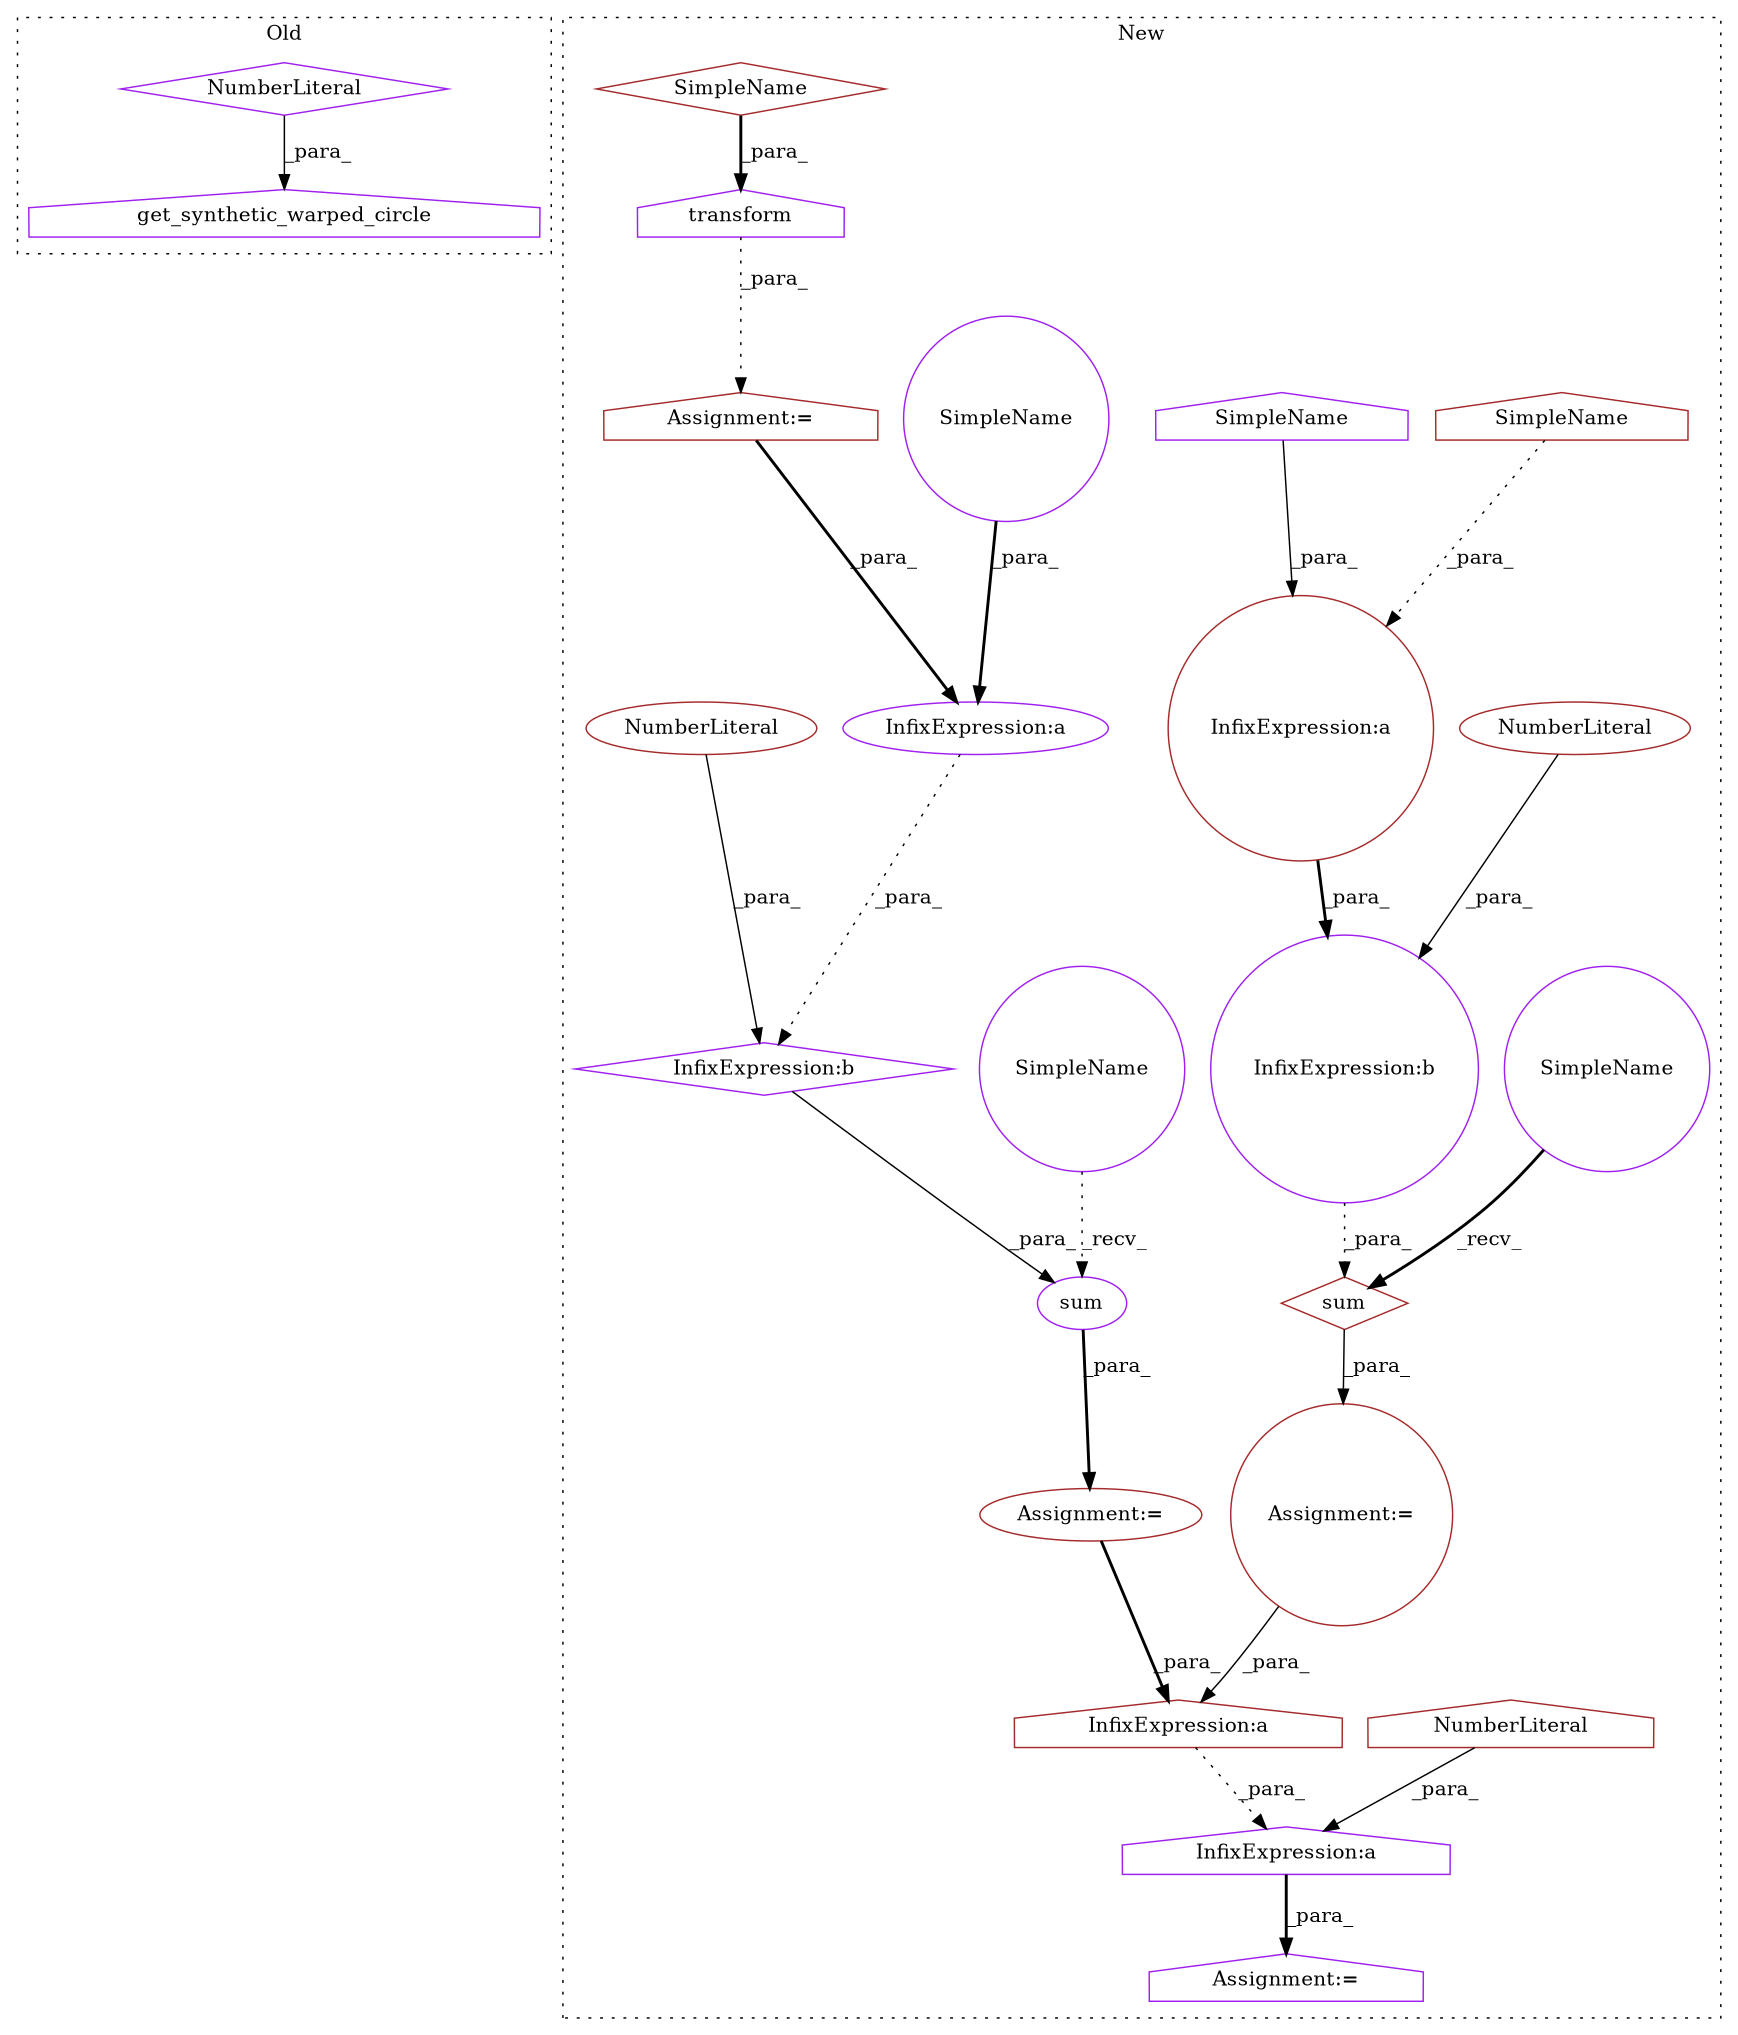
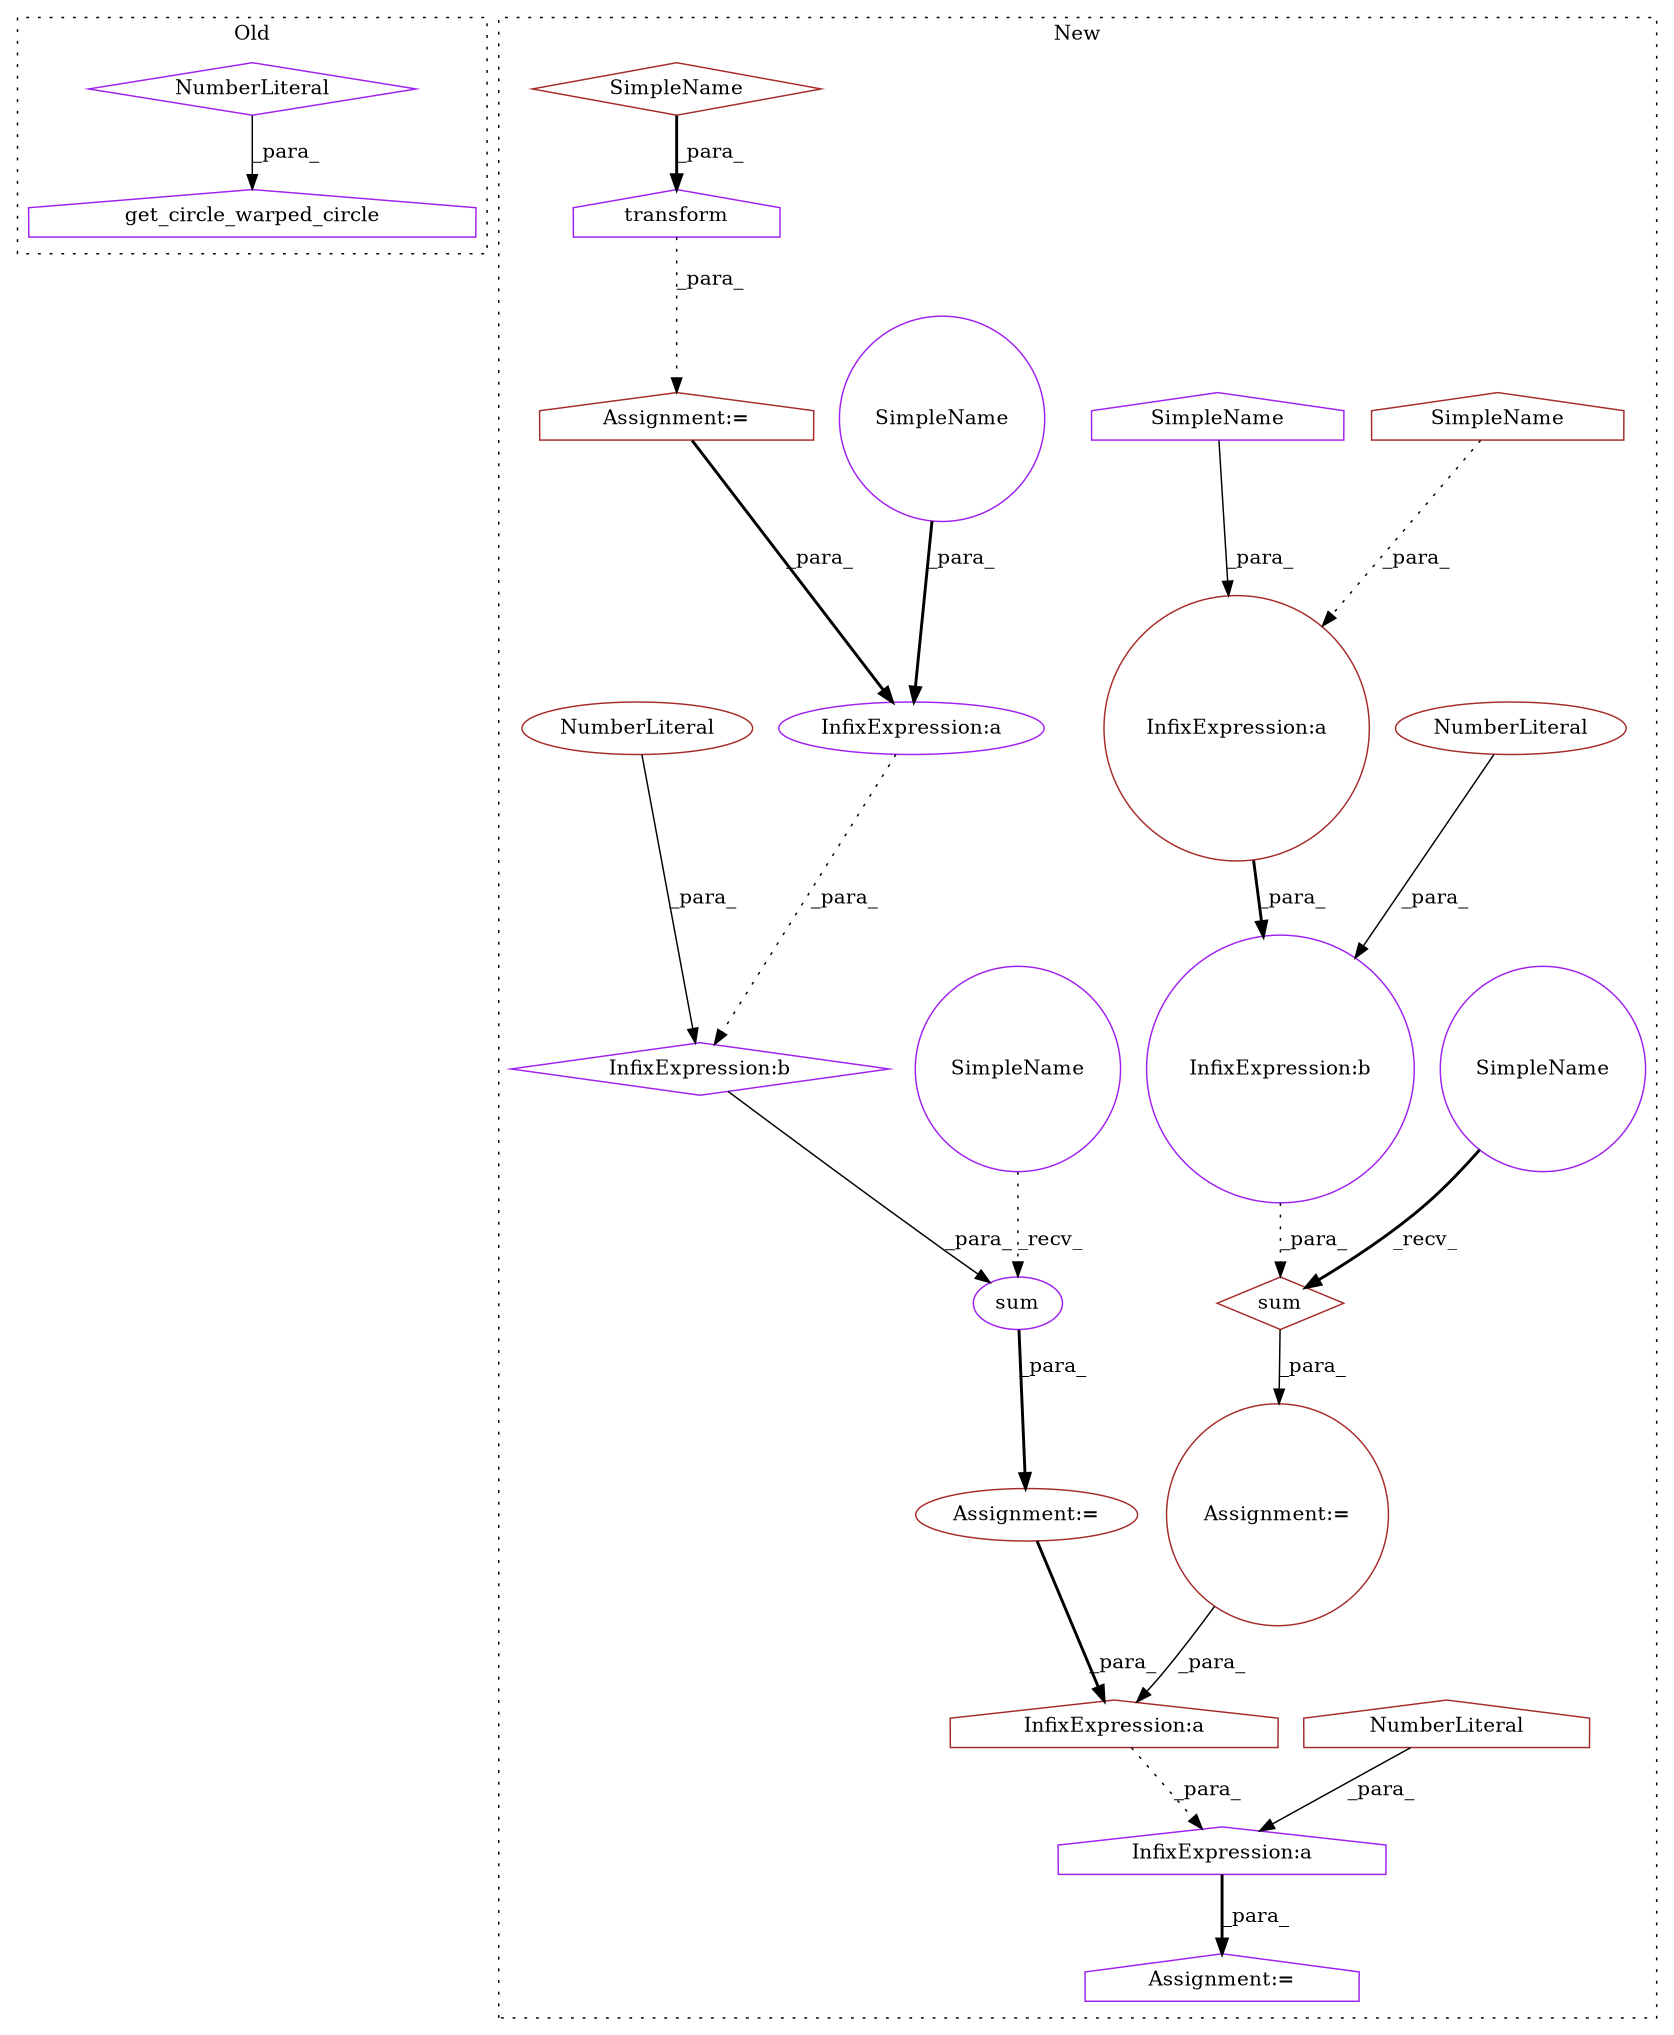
(284, 216) -> (252, 216)
